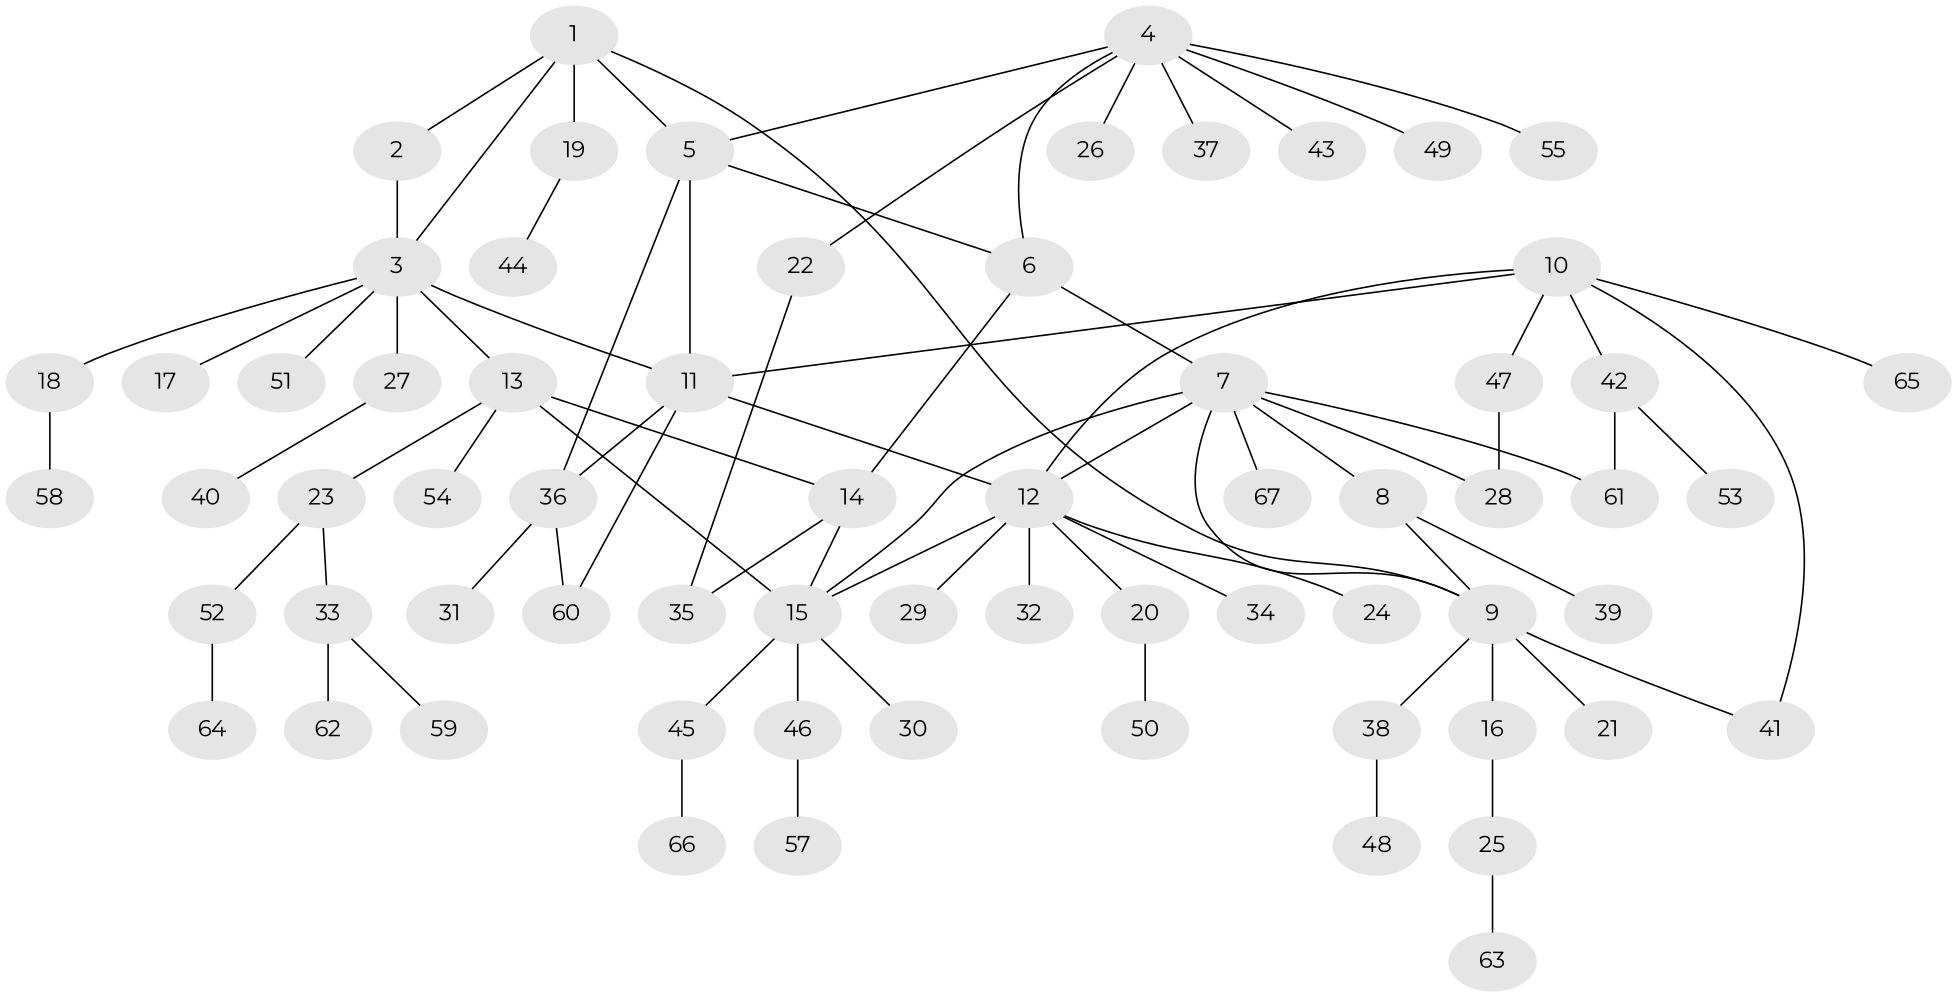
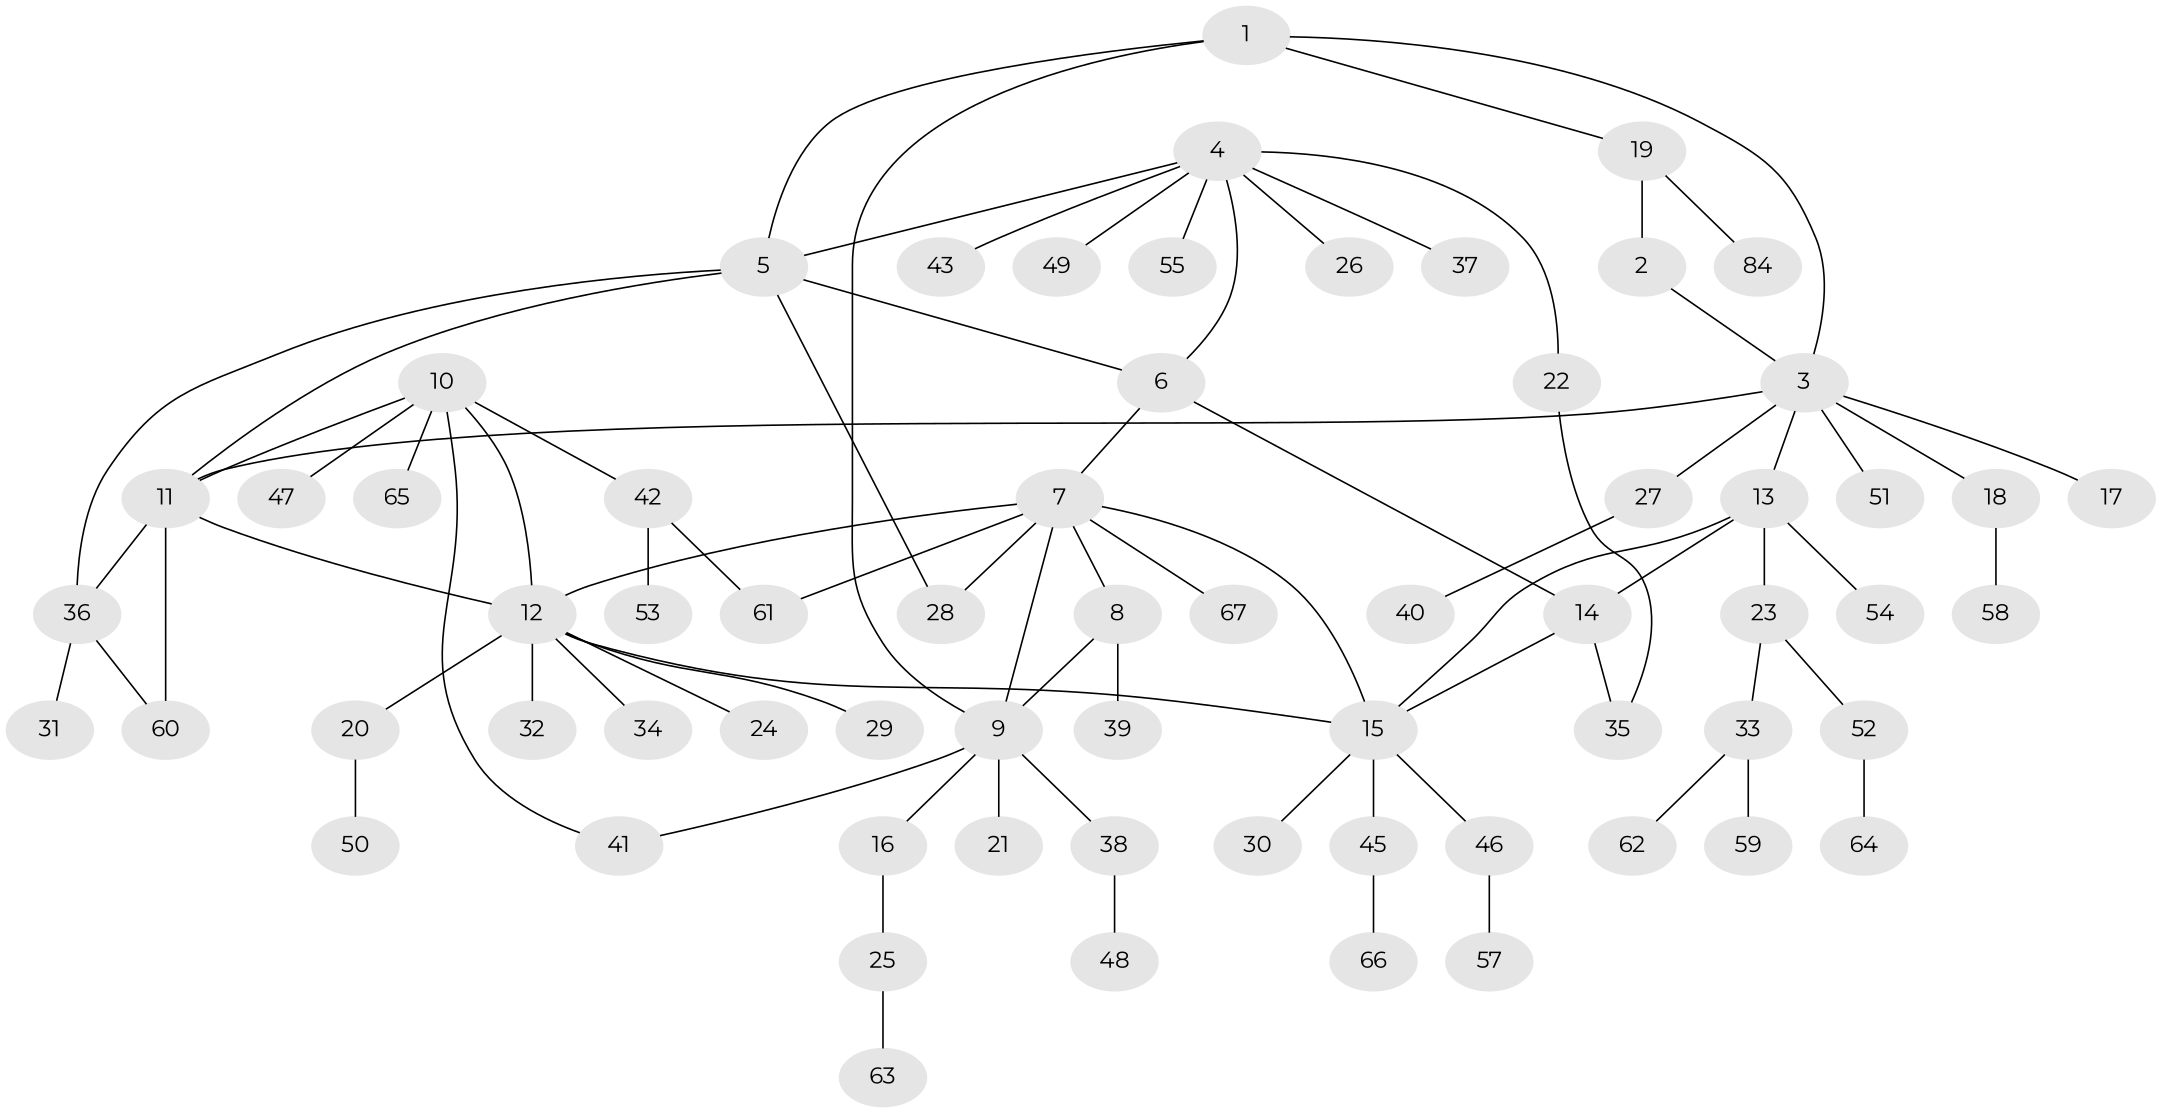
(486, 93) -> (1642, 209)
(513, 267) -> (1758, 267)
(1499, 439) -> (864, 463)
